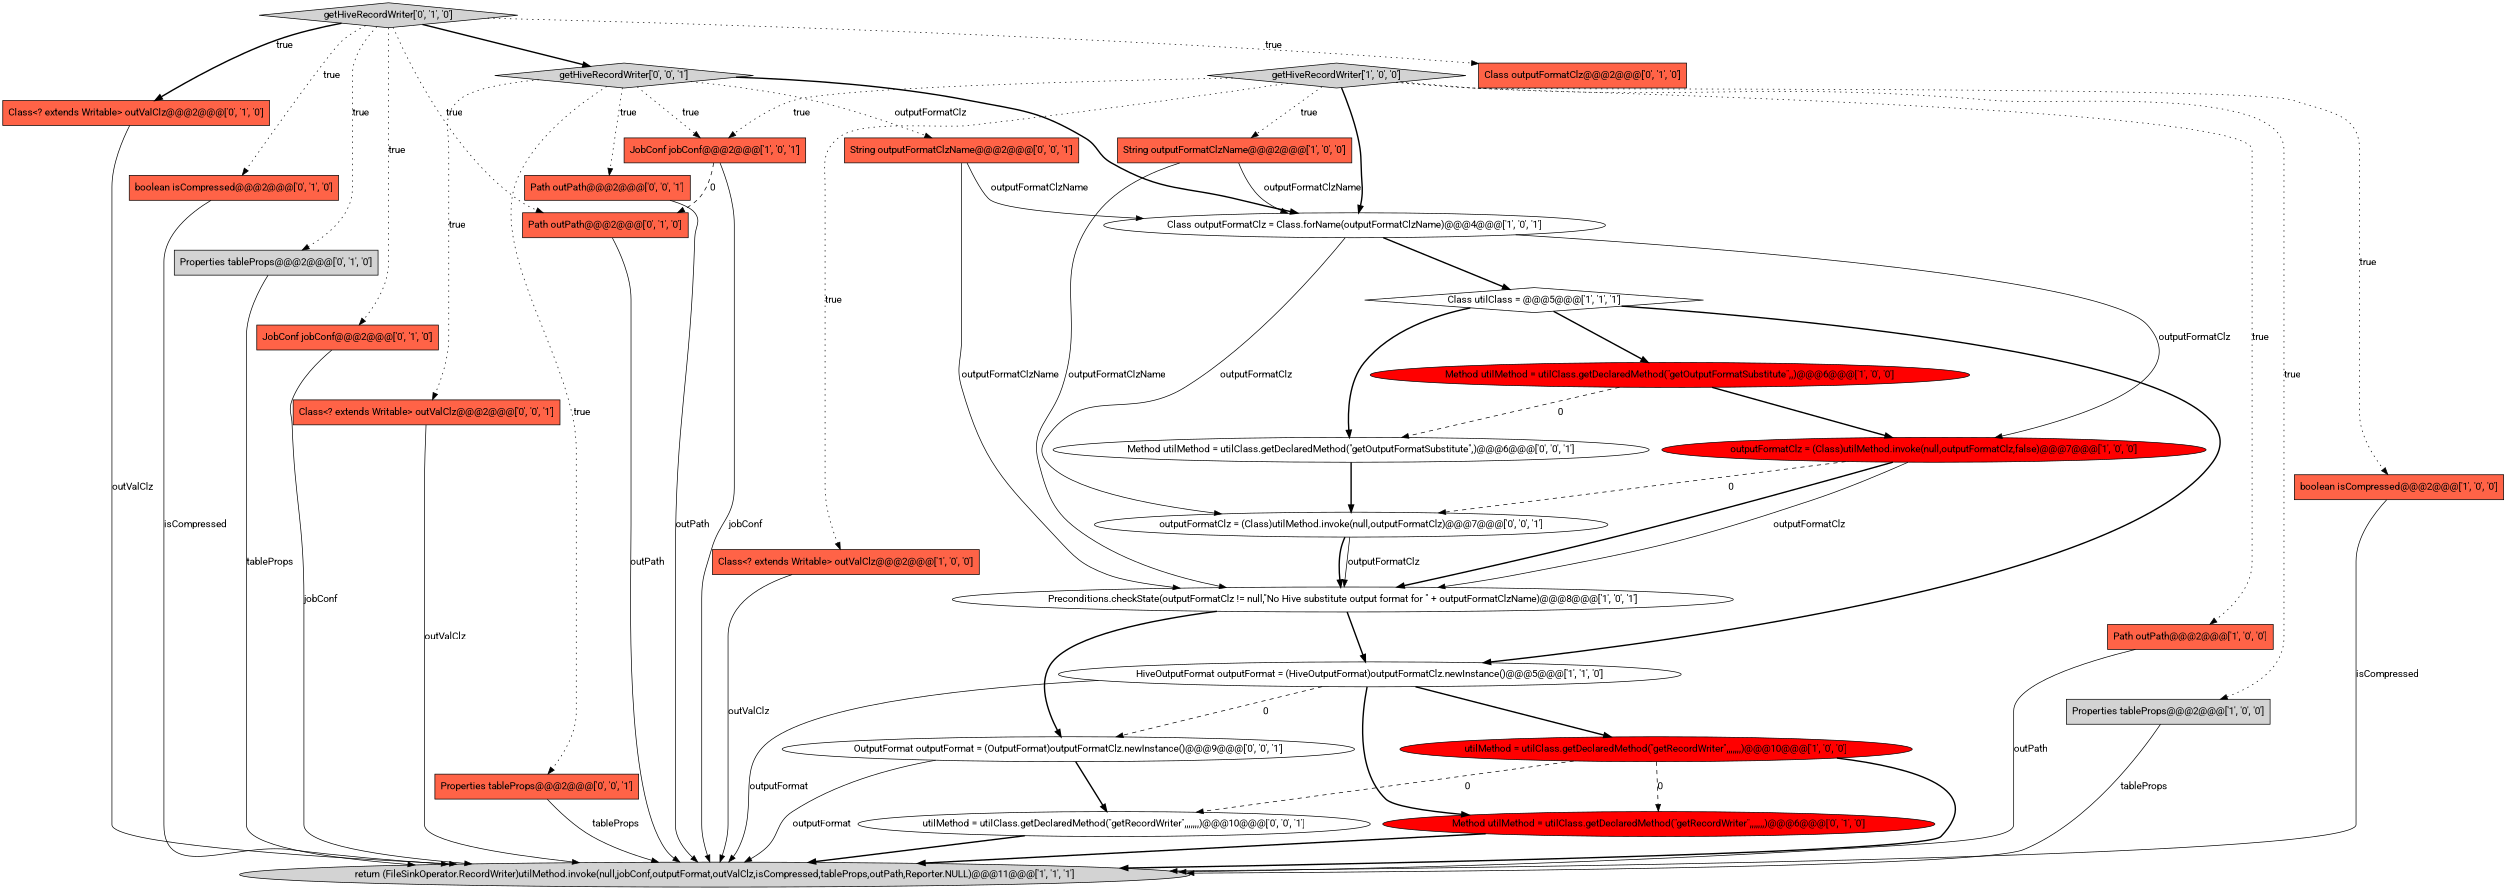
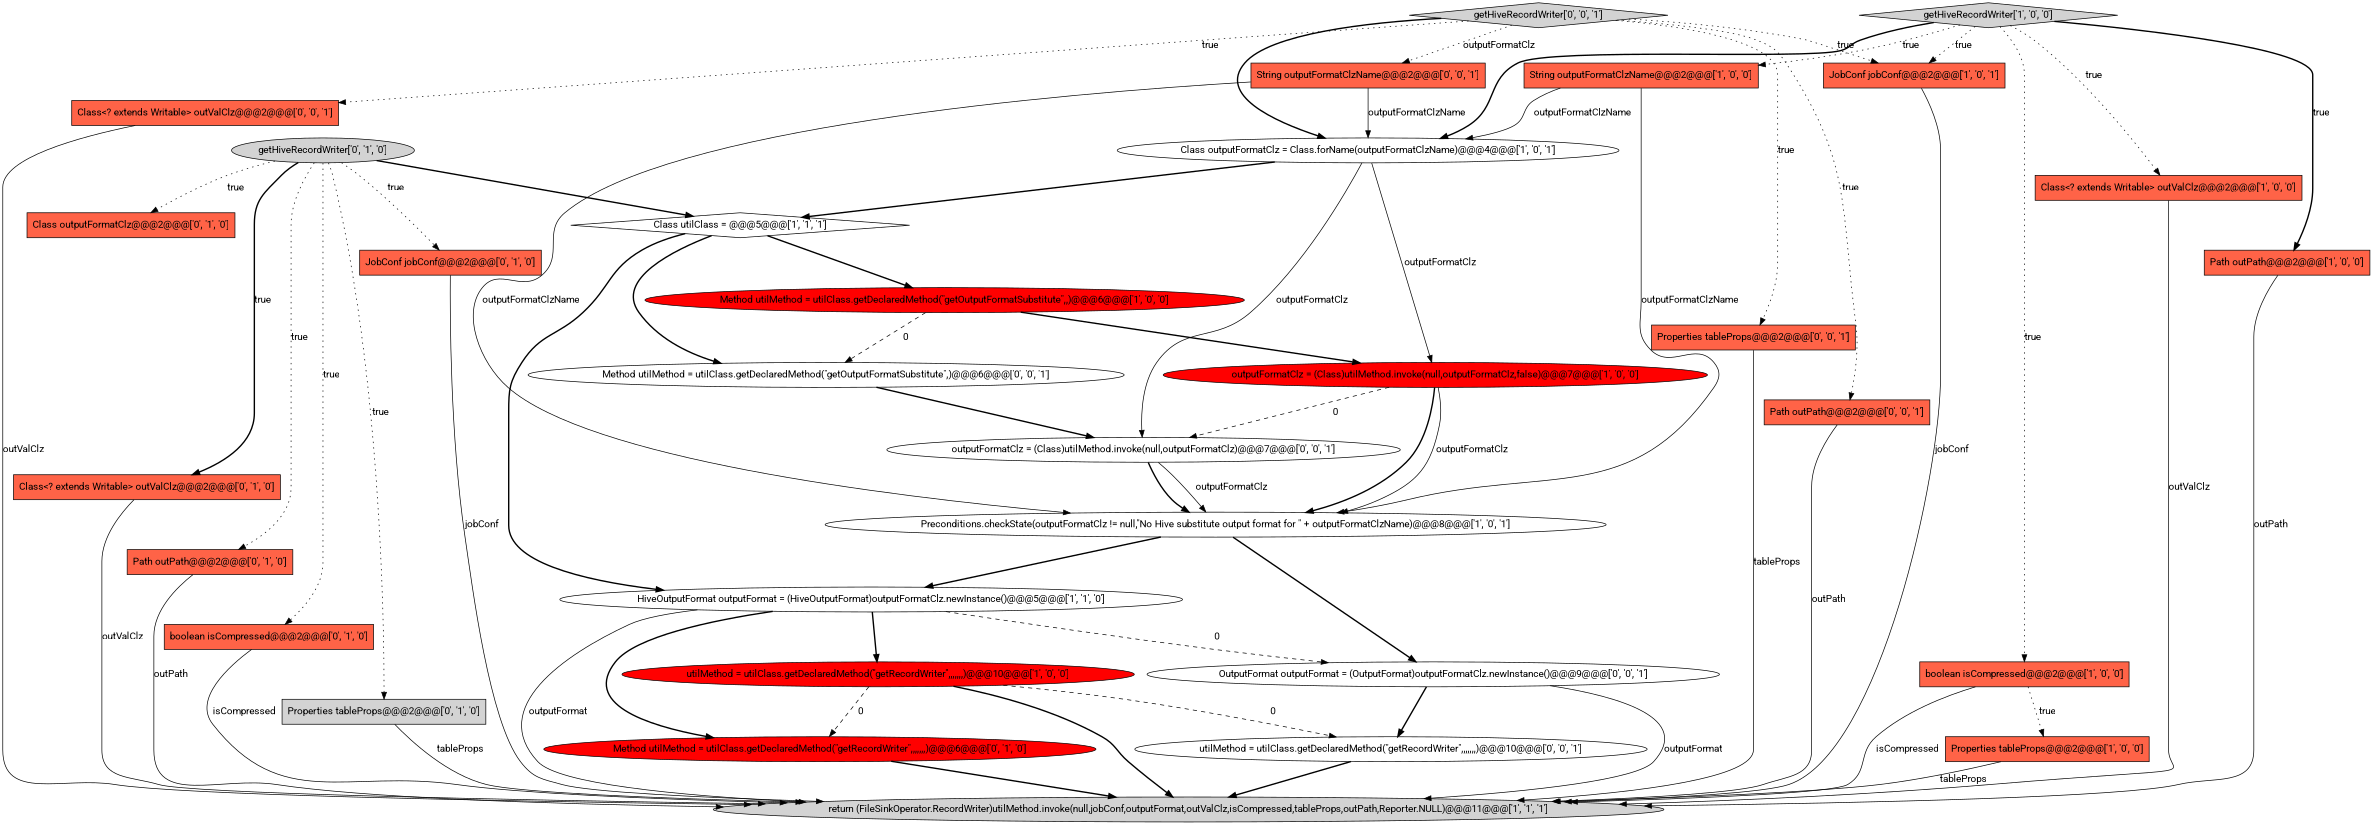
(388, 15) -> (323, 150)
(503, 45) -> (531, 188)
(2137, 102) -> (2035, 708)
(2070, 117) -> (2272, 53)
(705, 190) -> none
(2168, 712) -> (2047, 749)
